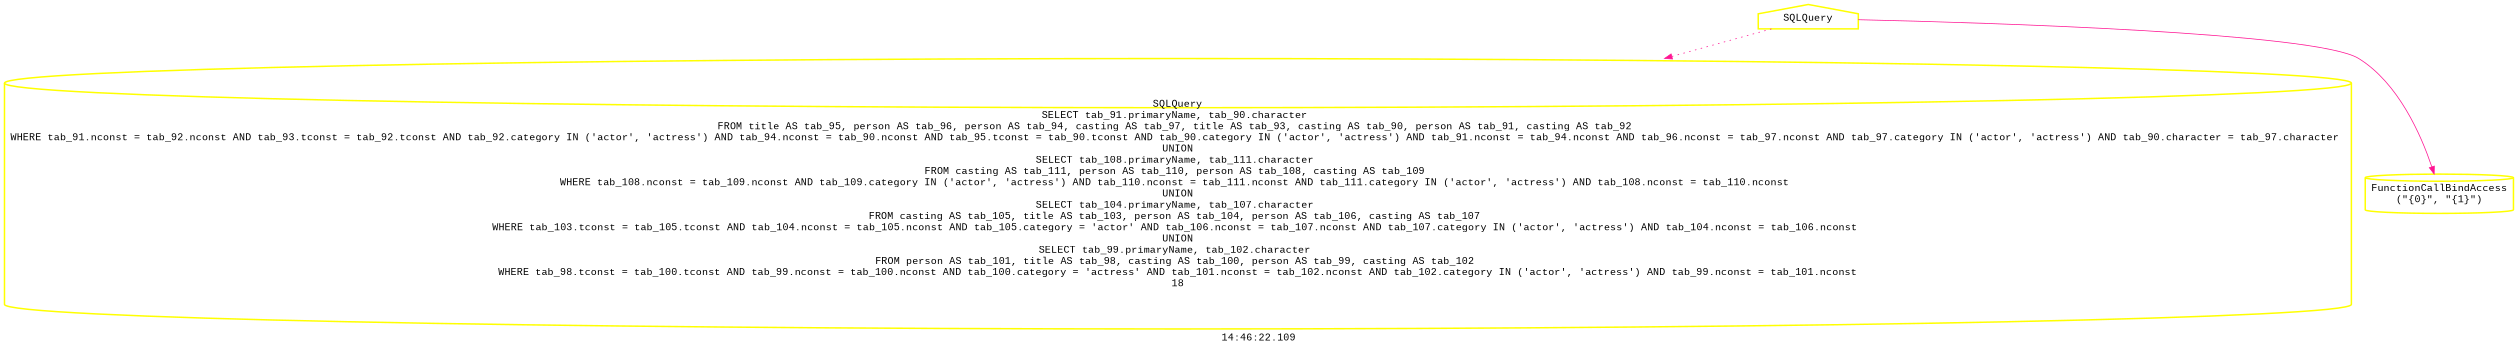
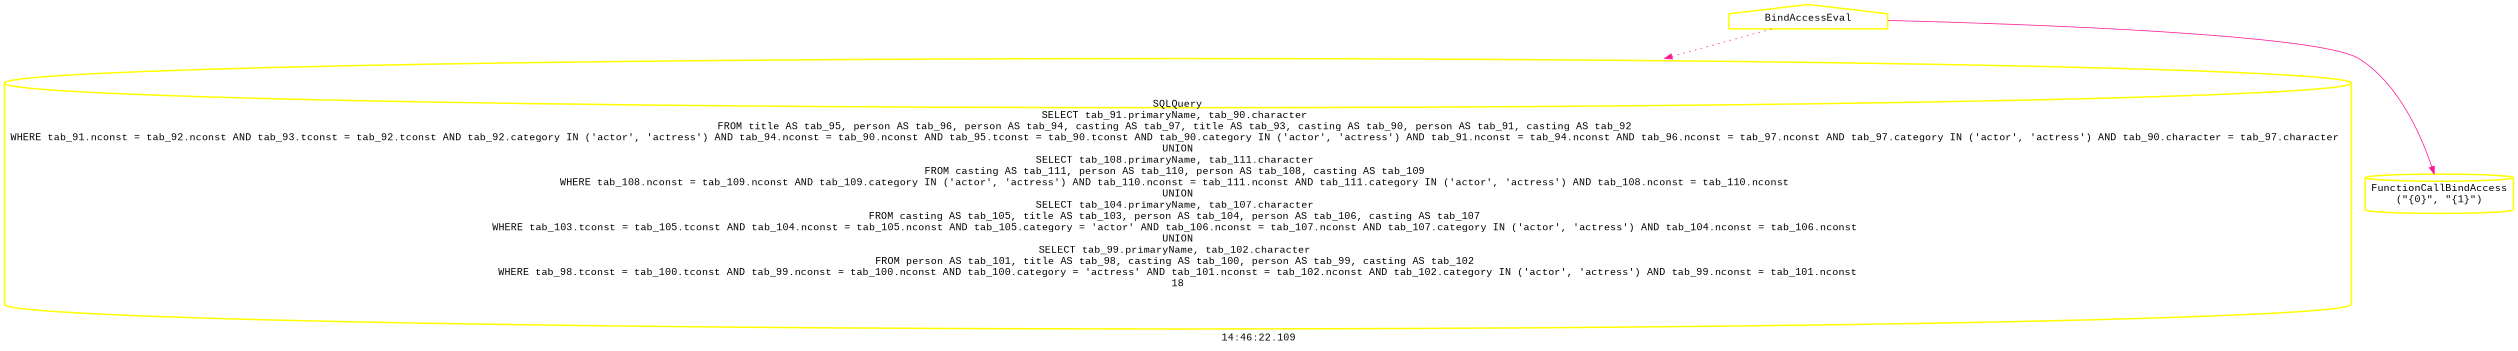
(1808, 18) -> (1808, 18)
